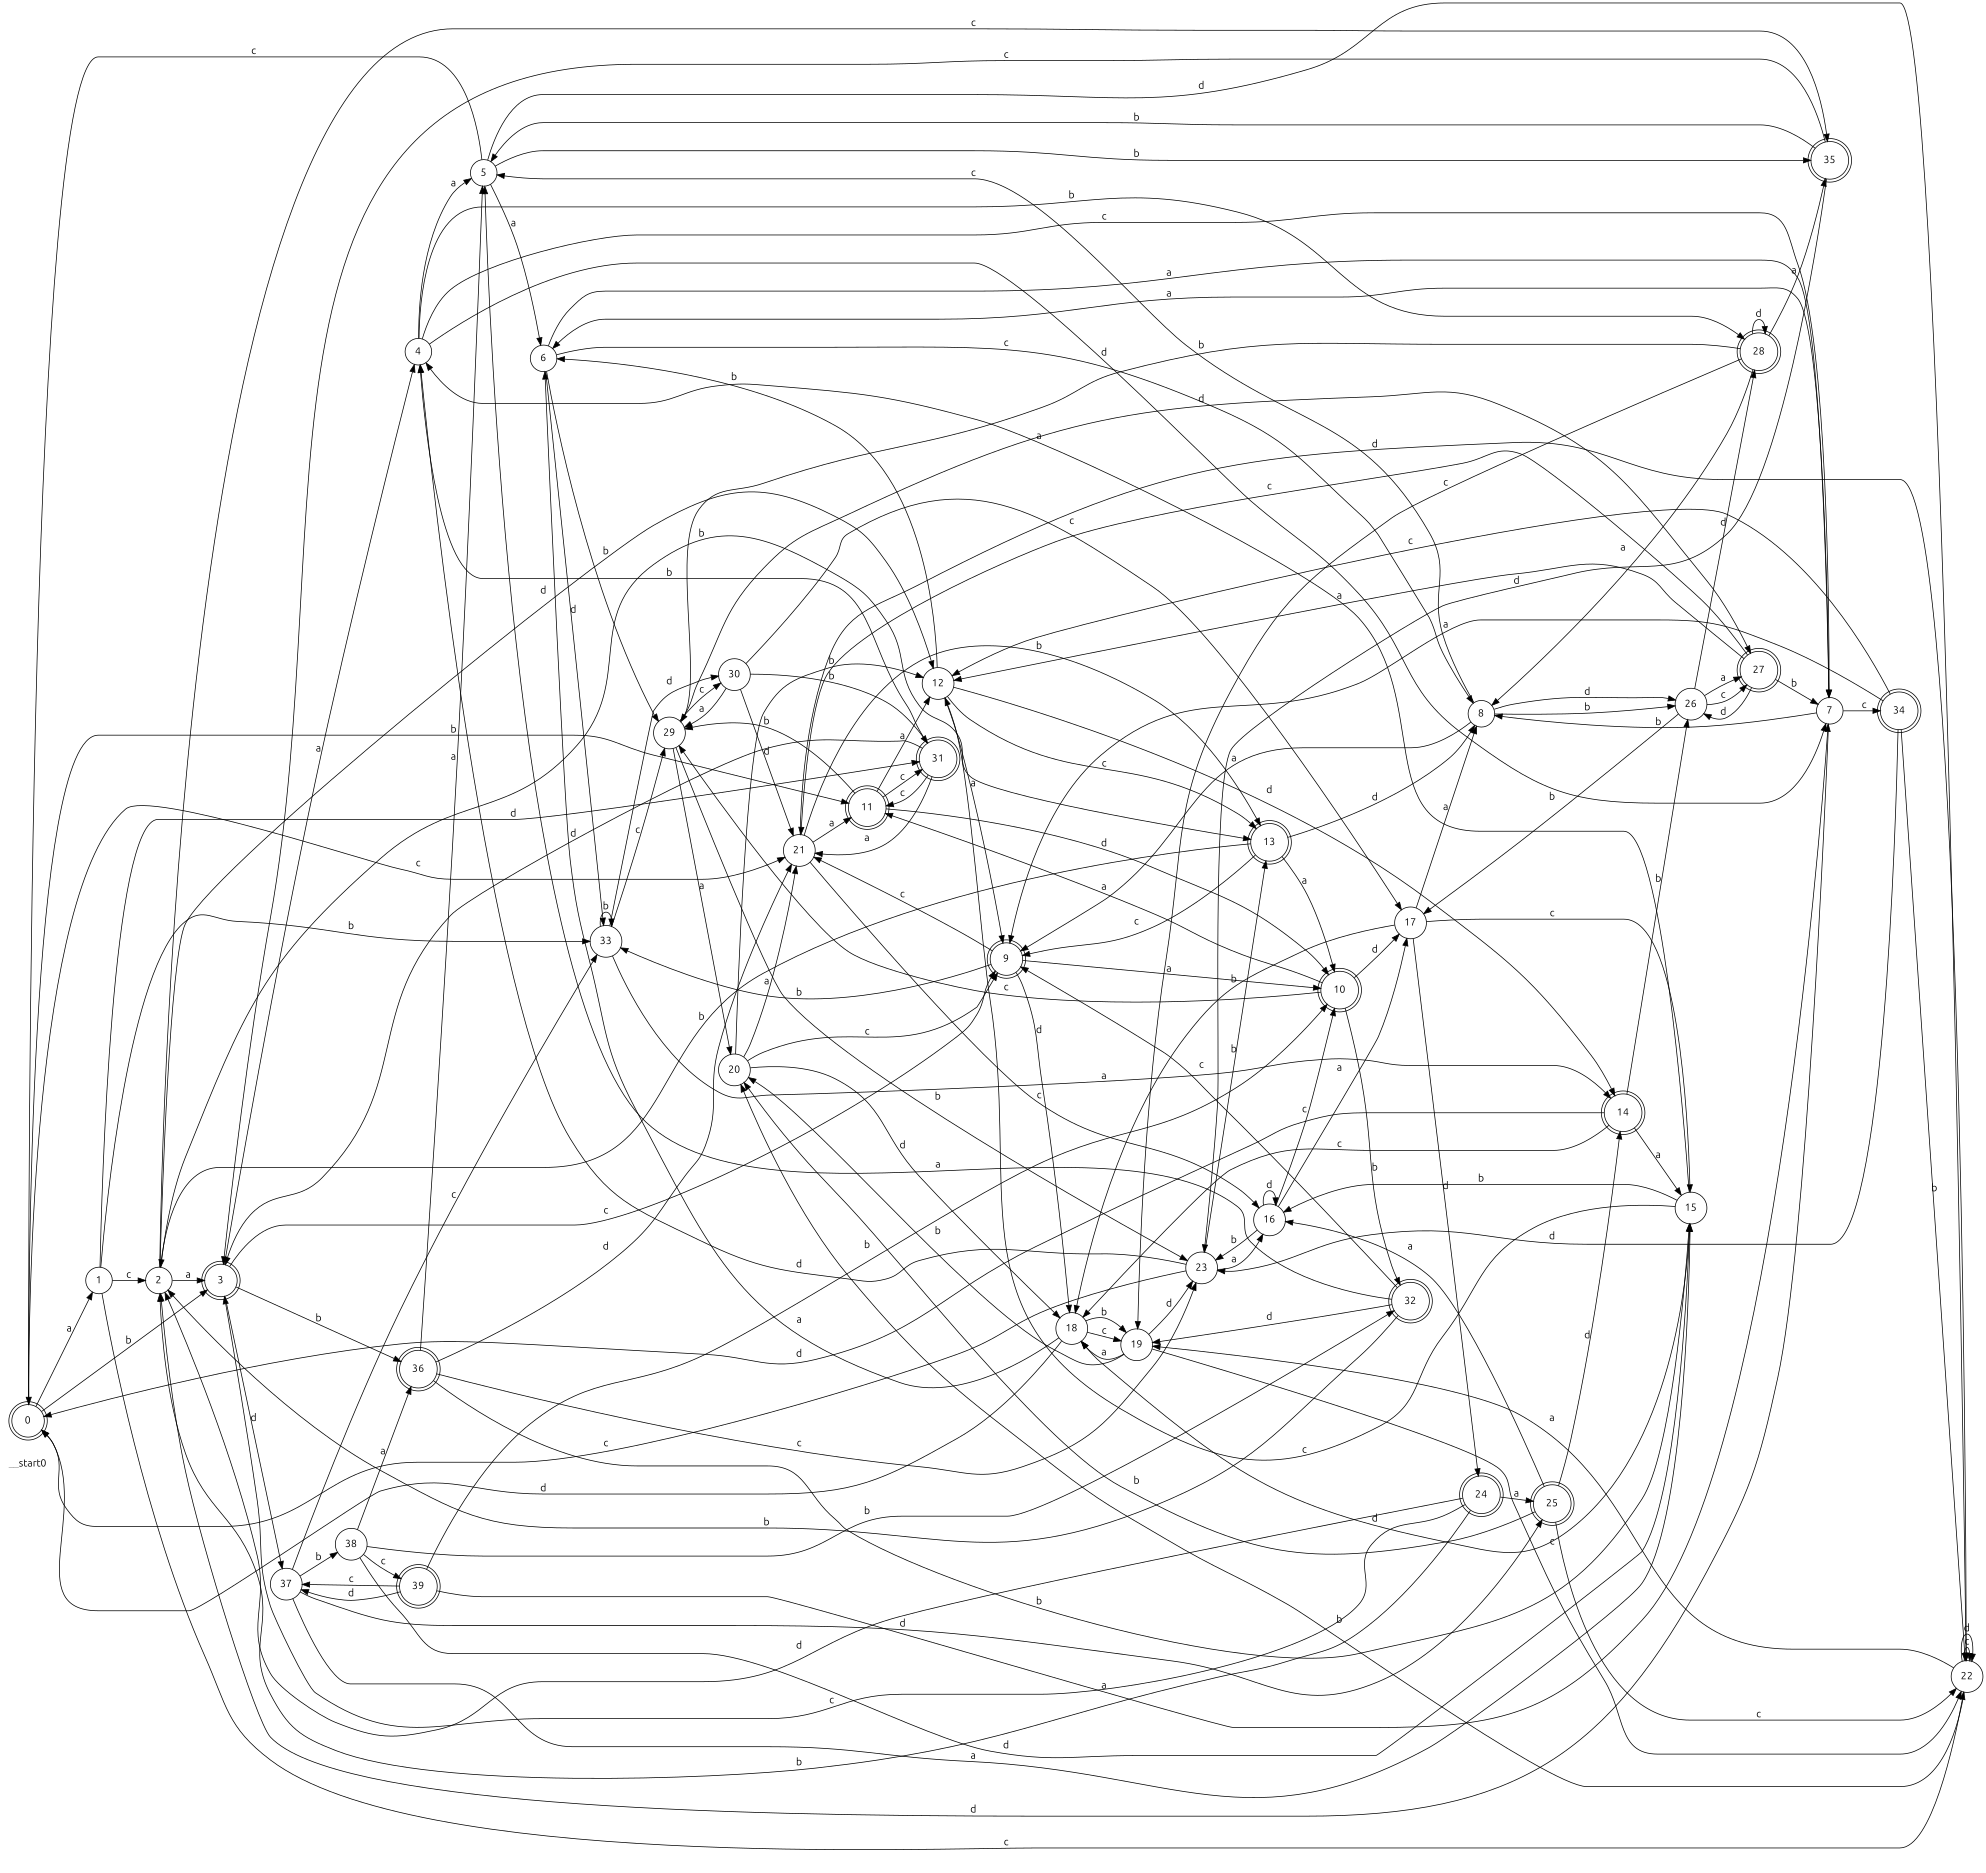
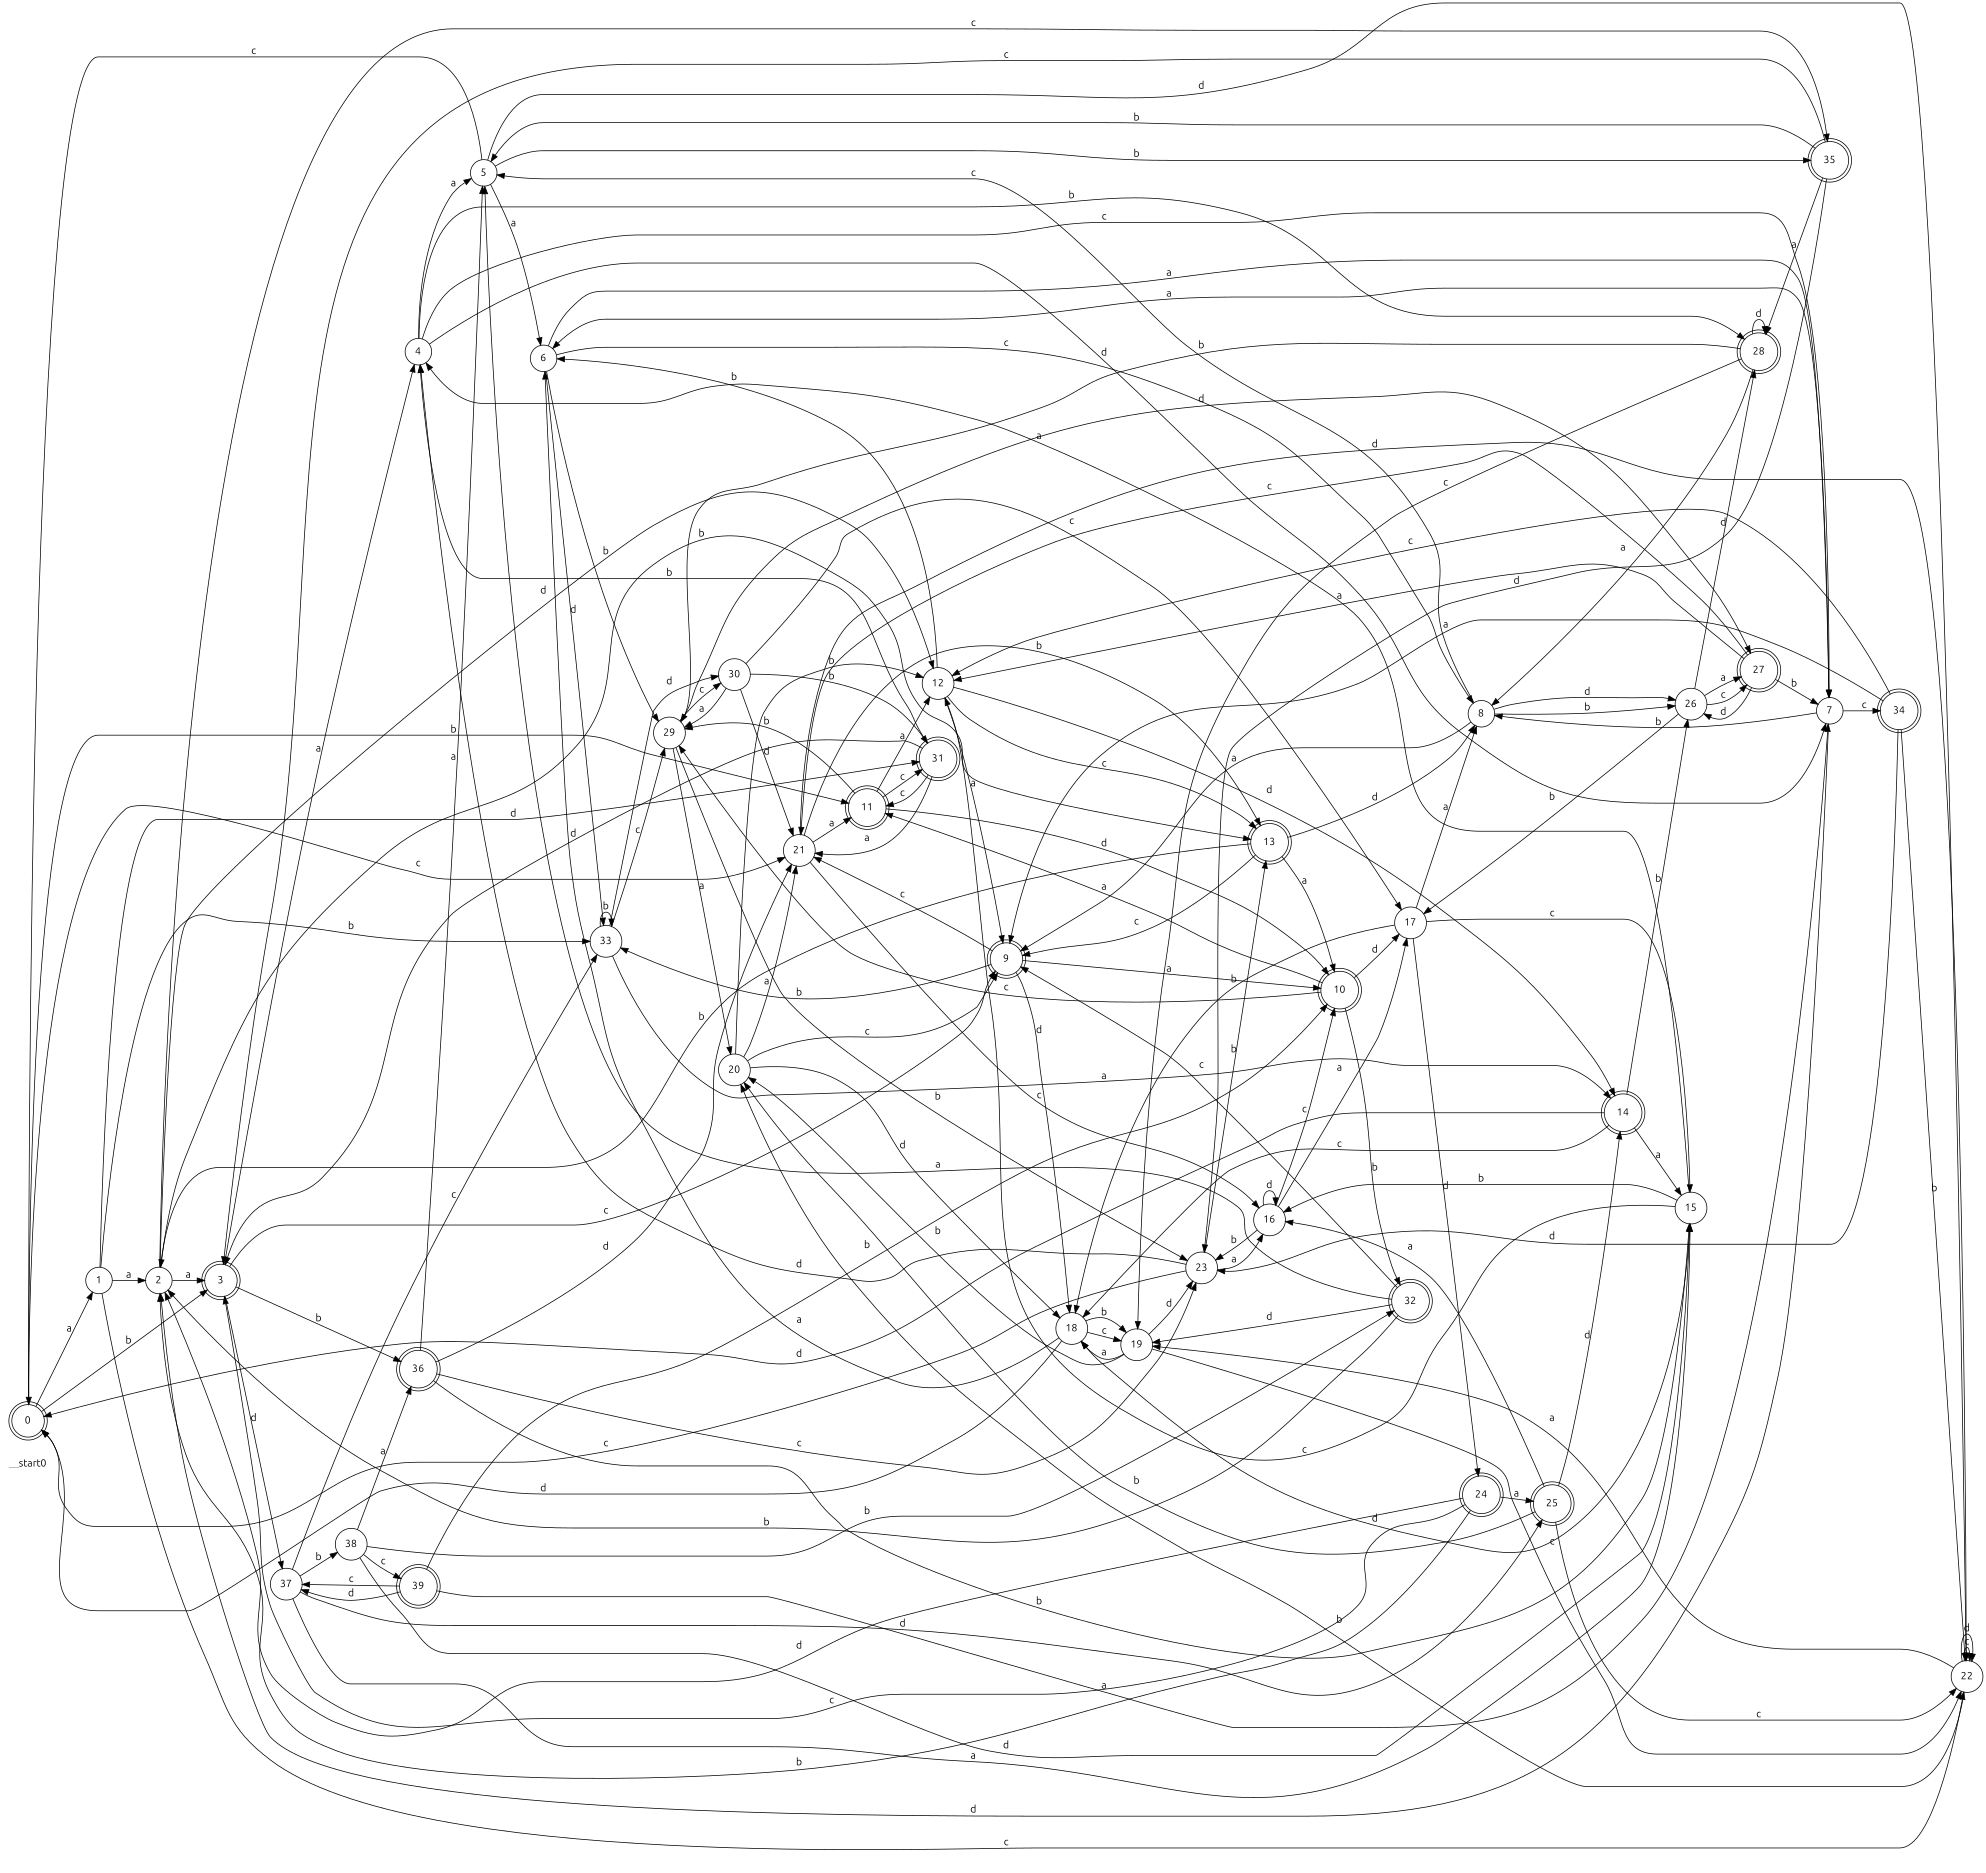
(1802, 263) -> (1798, 245)
(129, 1275) -> (129, 1275)
